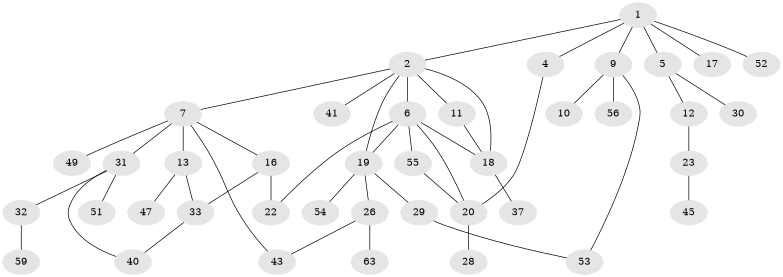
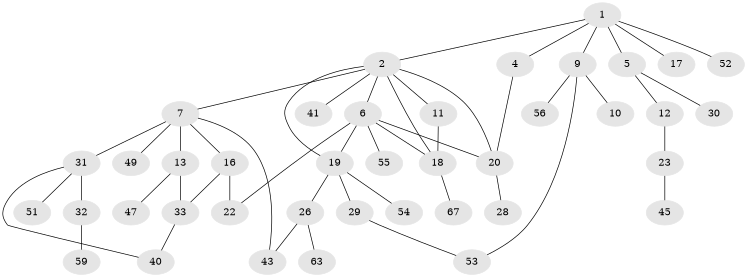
(441, 188) -> (458, 97)
(518, 213) -> (453, 213)
